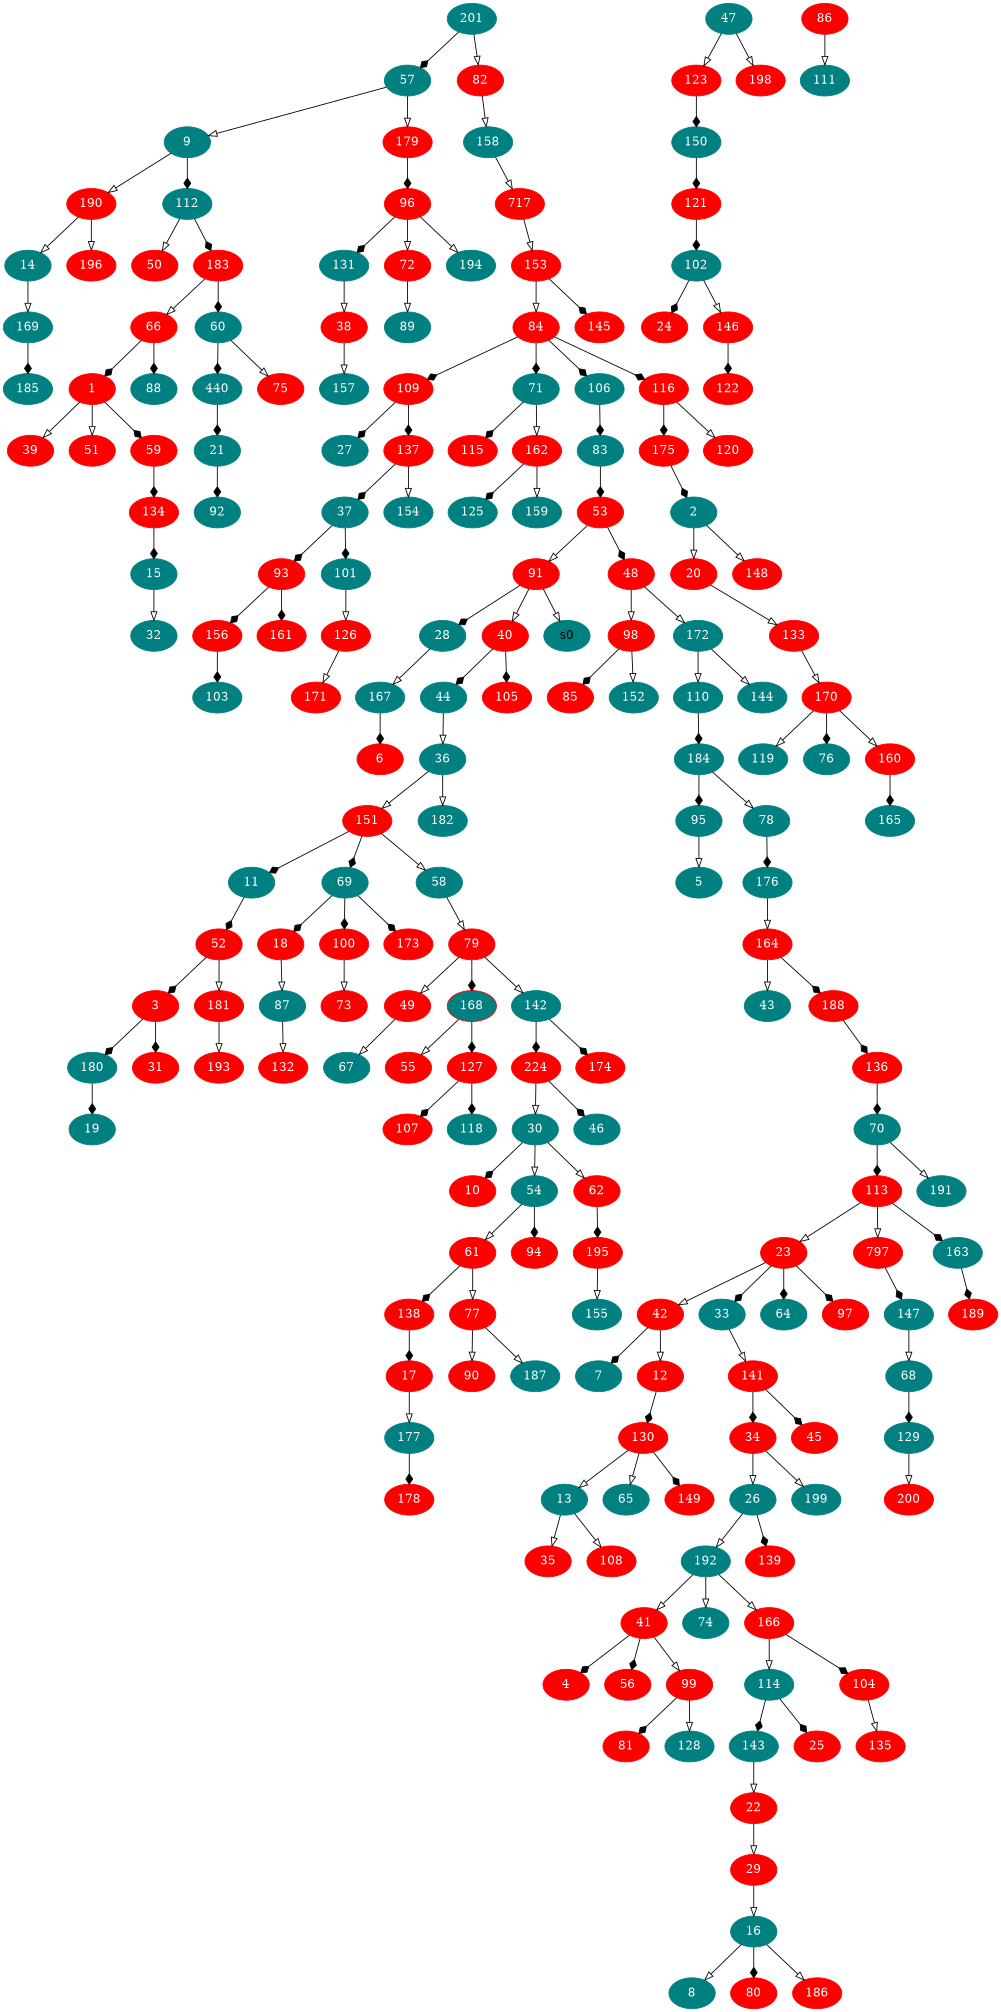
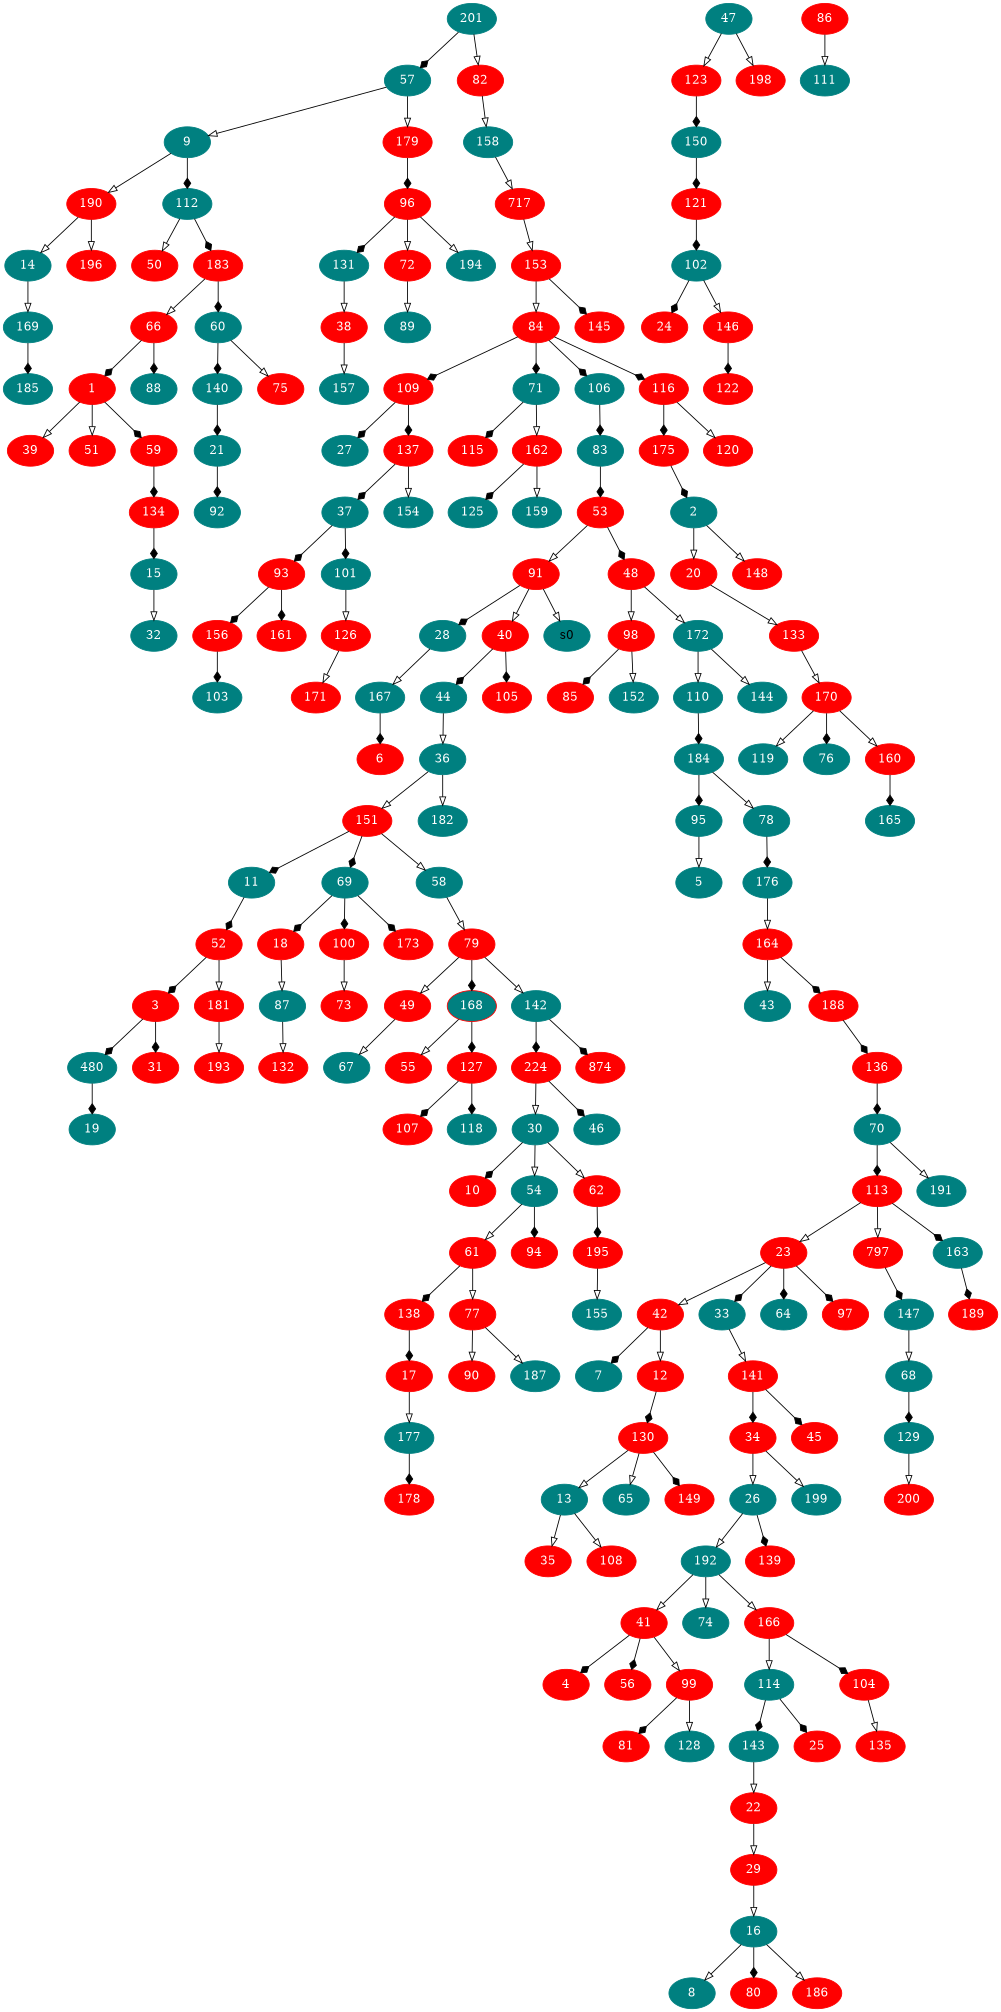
(217, 389) -> (217, 389)
(92, 1068) -> (92, 1068)
(600, 1068) -> (600, 1068)
